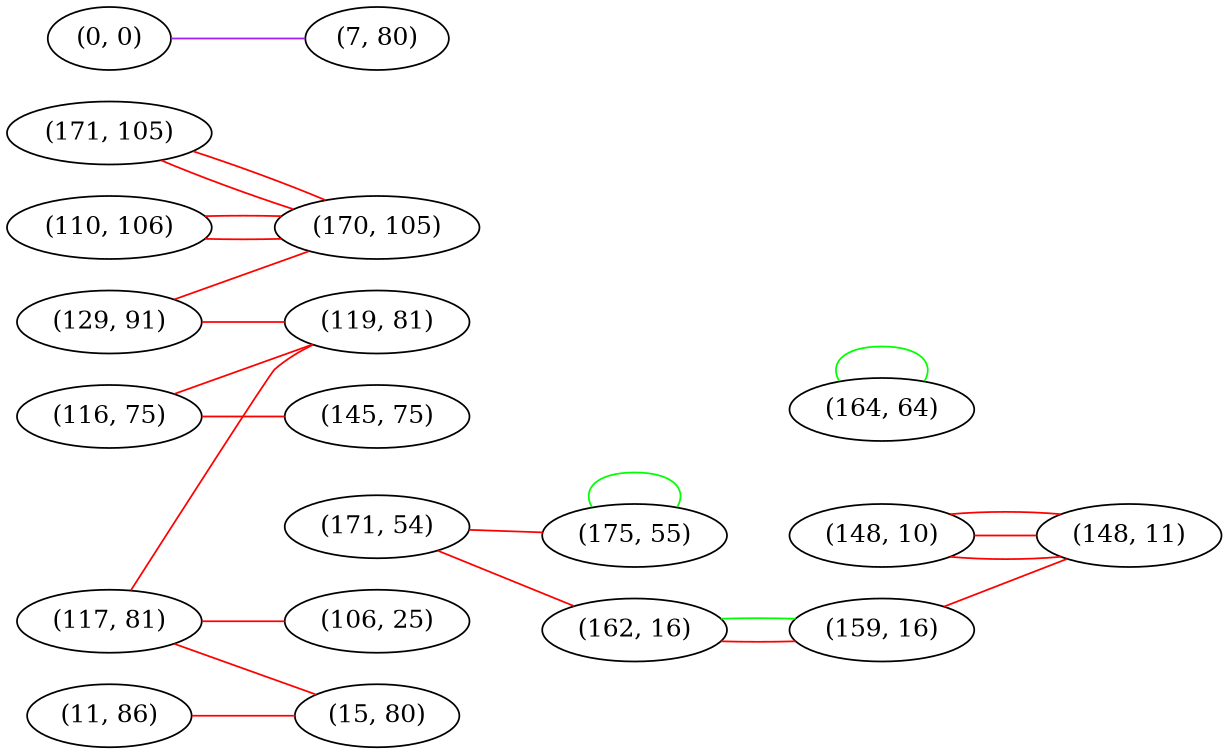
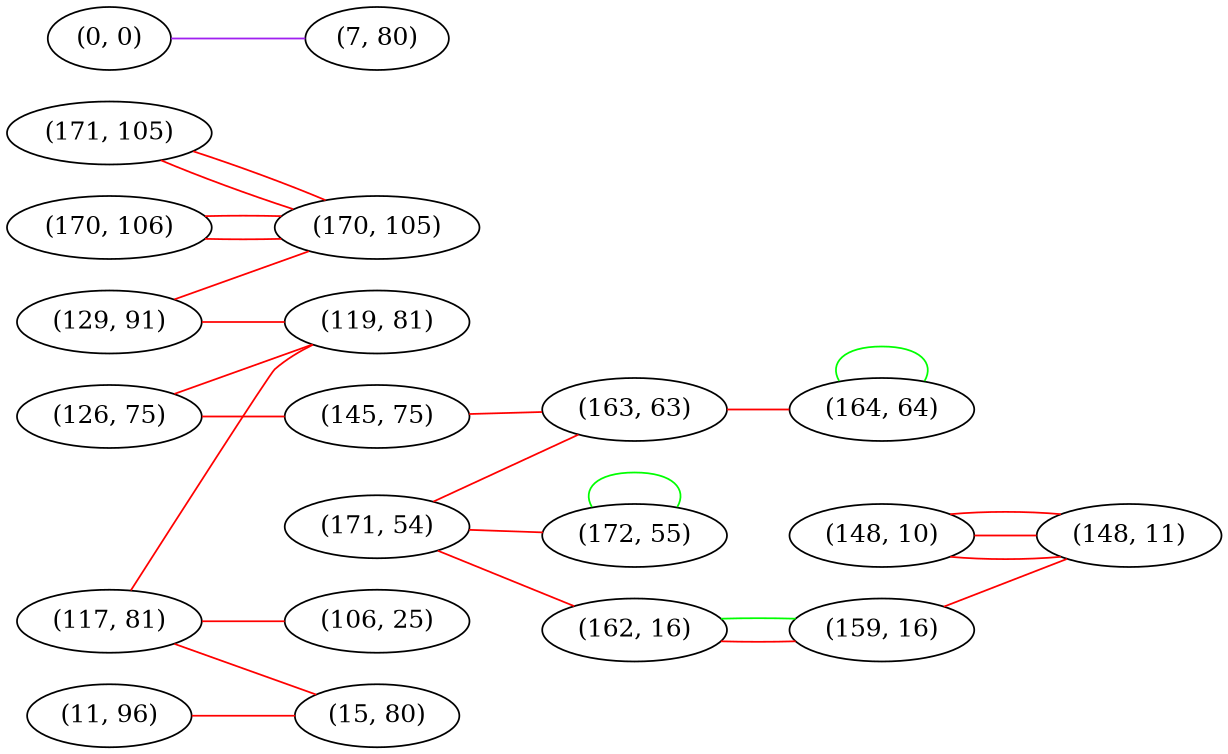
(109, 228) -> (109, 228)
none -> (635, 410)
(109, 416) -> (109, 416)
(635, 536) -> (635, 536)
(109, 716) -> (109, 716)
